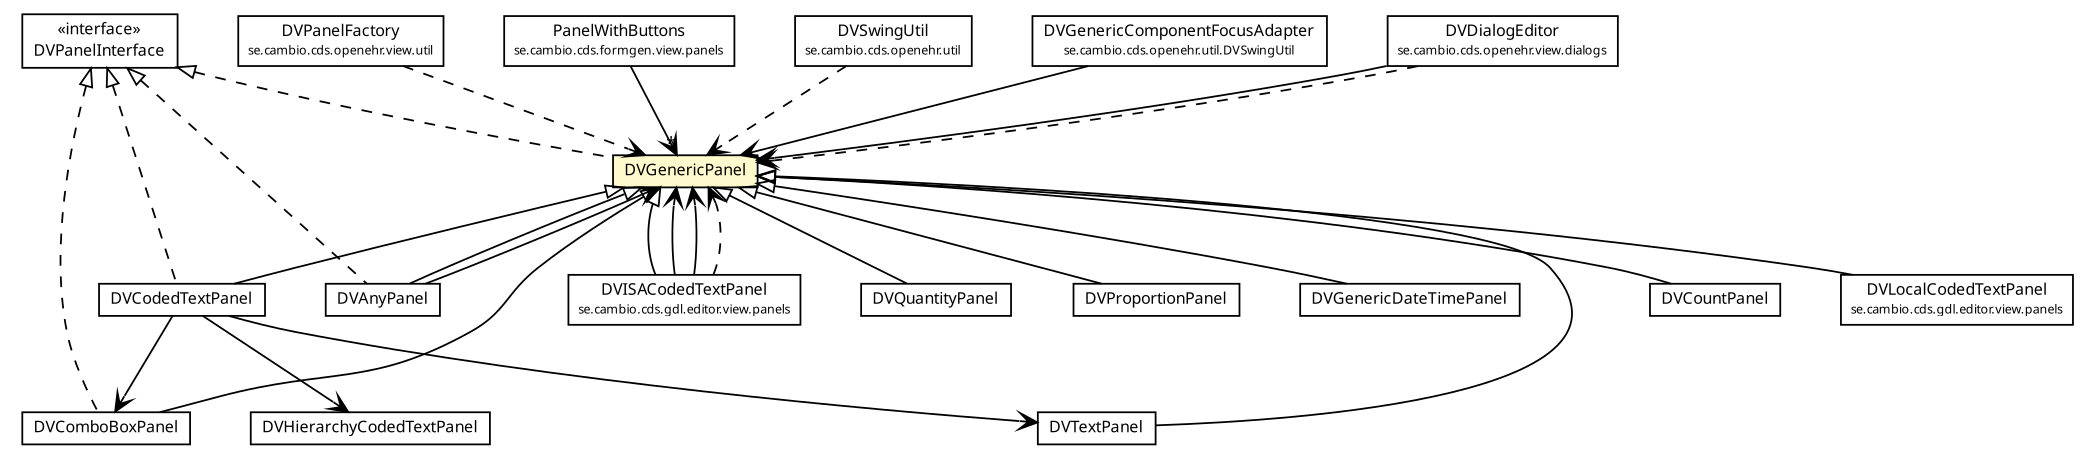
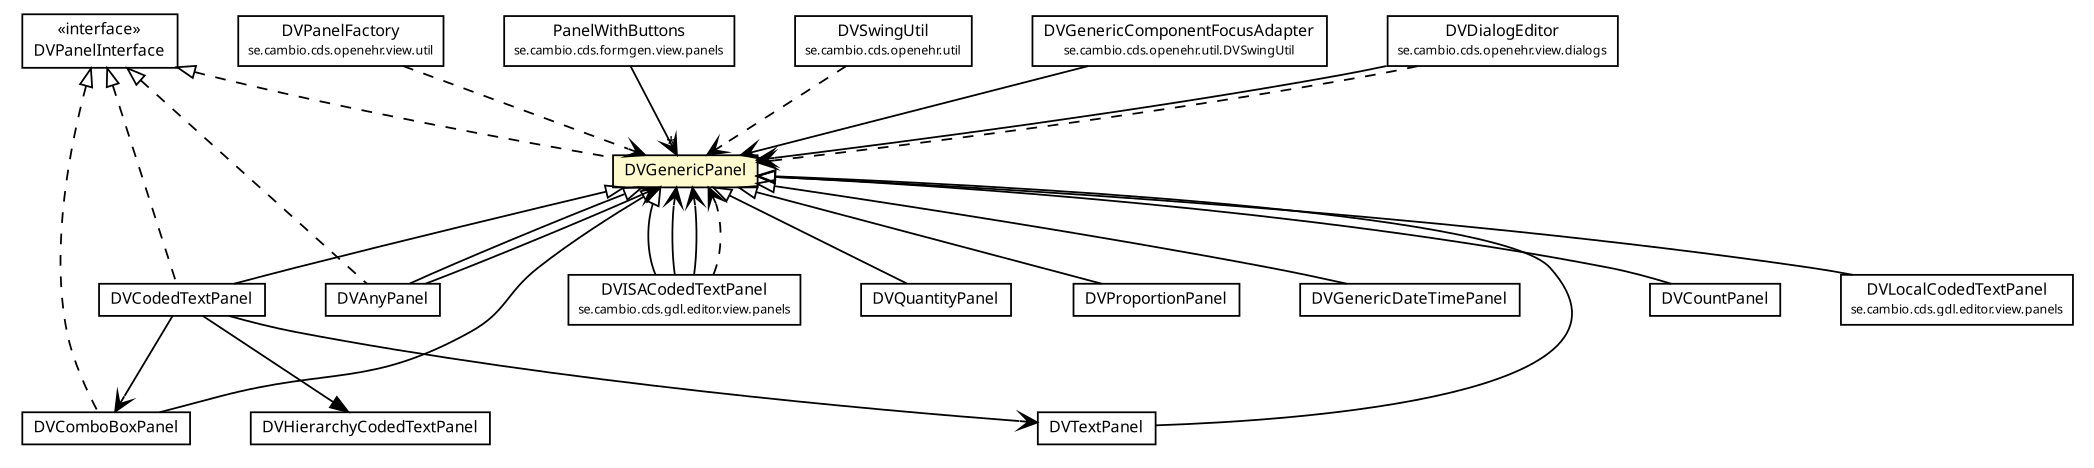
(268, 359) -> (268, 359)
